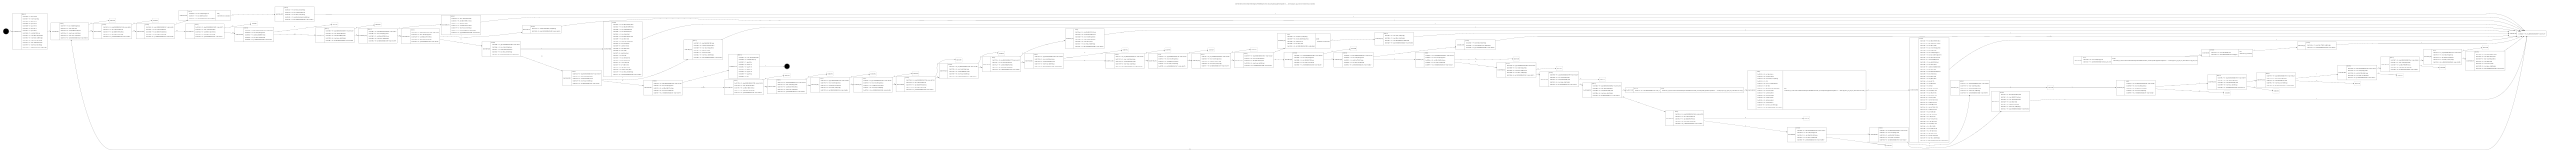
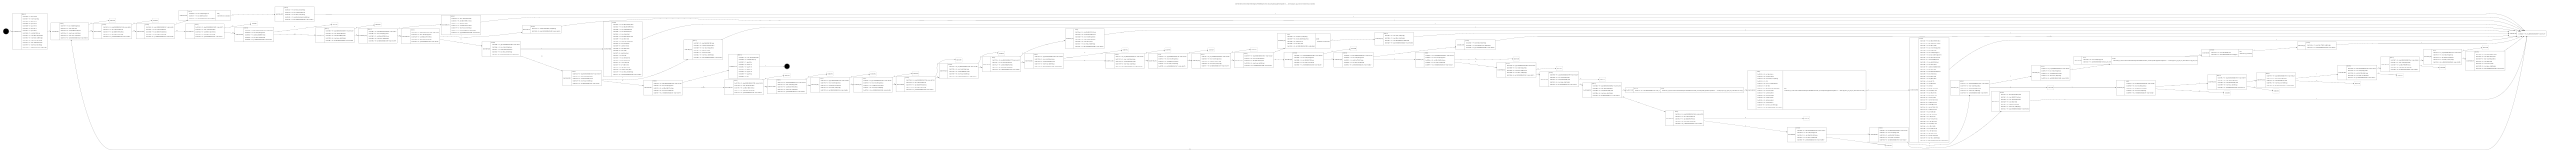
none -> (2051, 73)
